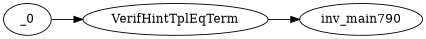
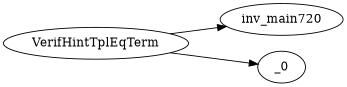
(63, 19) -> (210, 58)
(361, 19) -> (282, 19)
